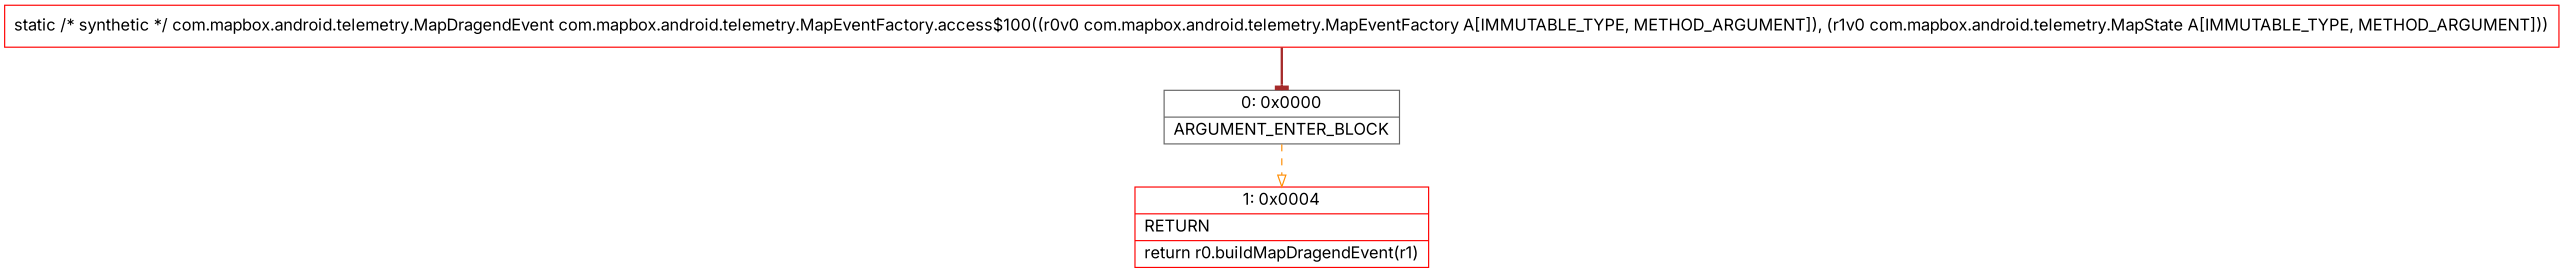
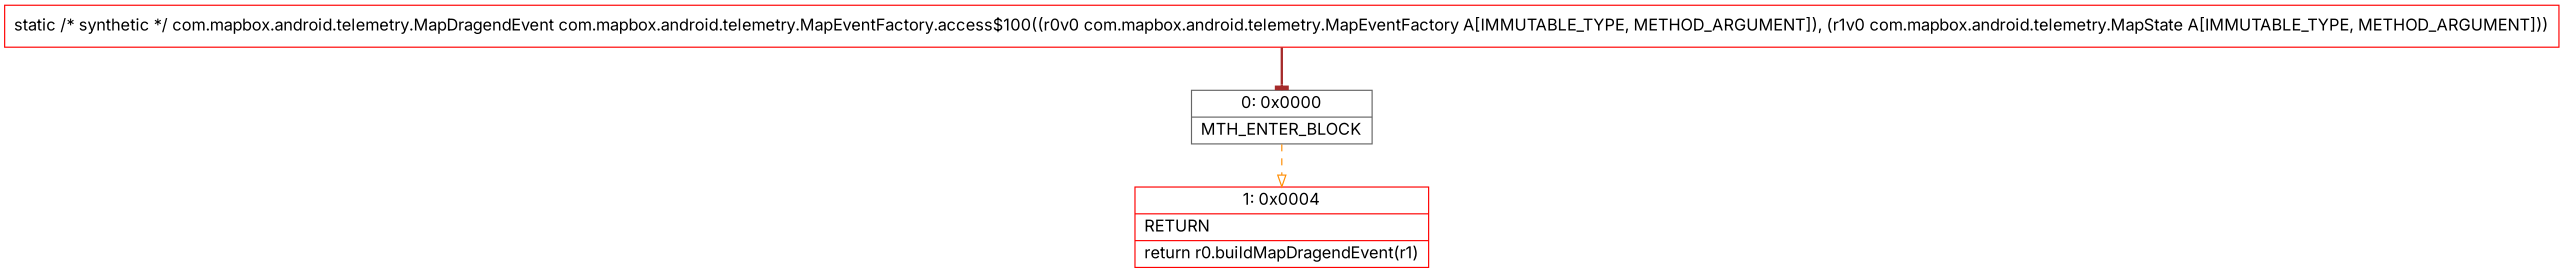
(1282, 130) -> (1282, 130)
